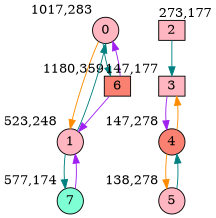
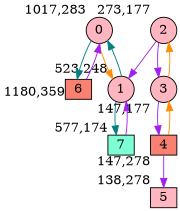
(172, 30) -> (164, 30)
(172, 54) -> (158, 55)
none -> (170, 64)
(172, 86) -> (164, 89)
(97, 110) -> (145, 56)
(172, 142) -> (164, 145)
(166, 167) -> (164, 167)
(178, 176) -> none
(70, 201) -> (121, 145)
(172, 201) -> (164, 198)
